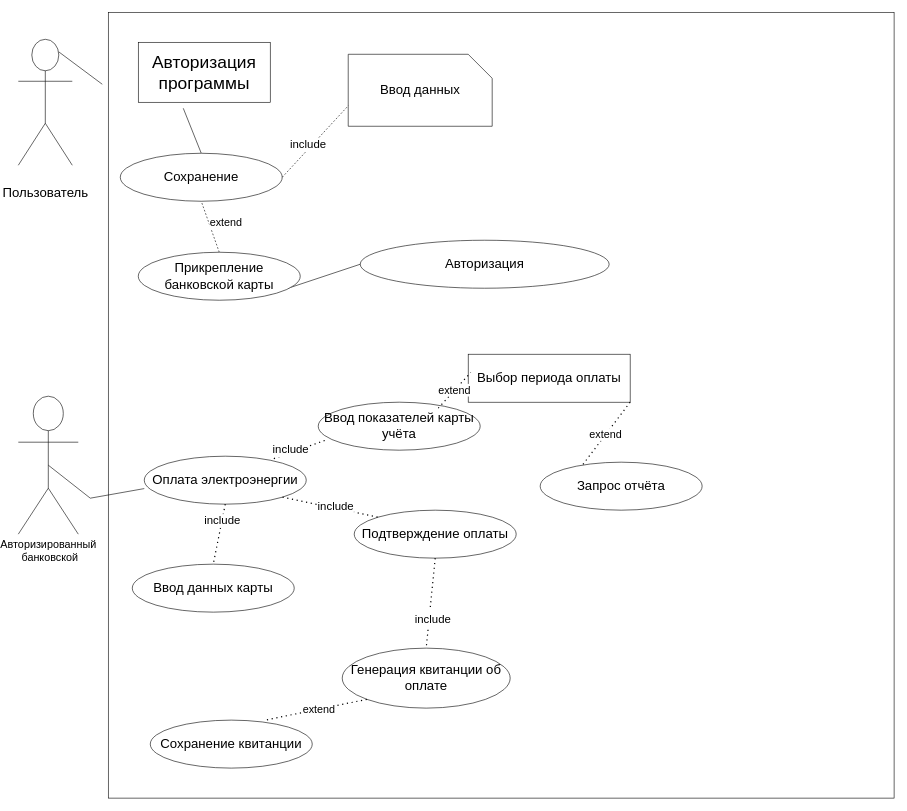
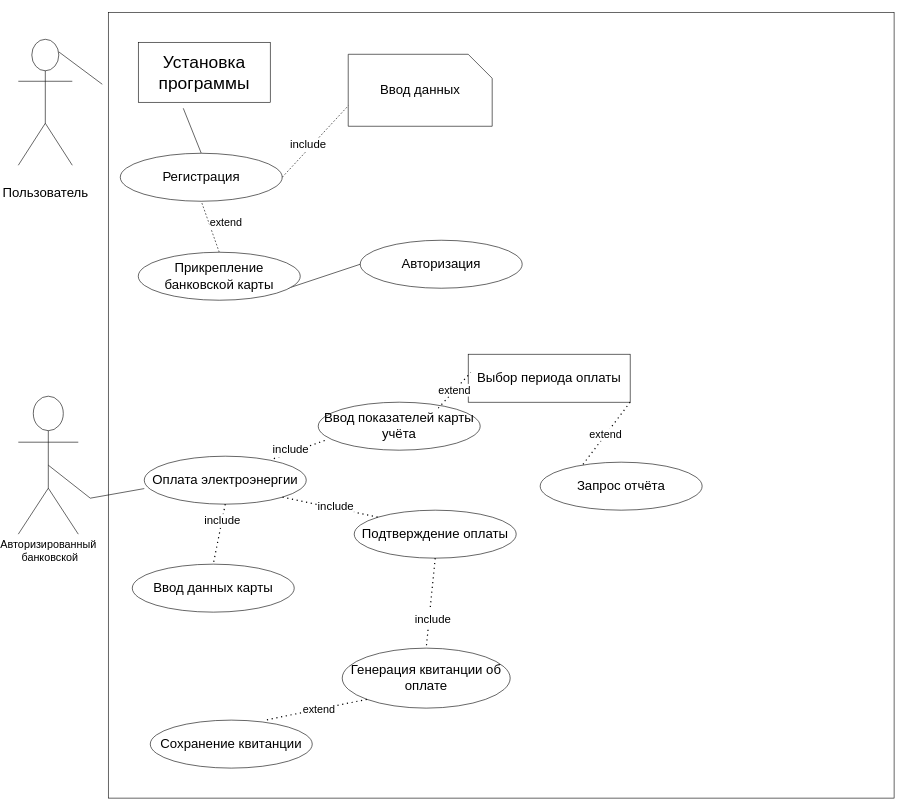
(204, 72) -> (204, 72)
(201, 177) -> (201, 177)
(485, 264) -> (441, 264)
